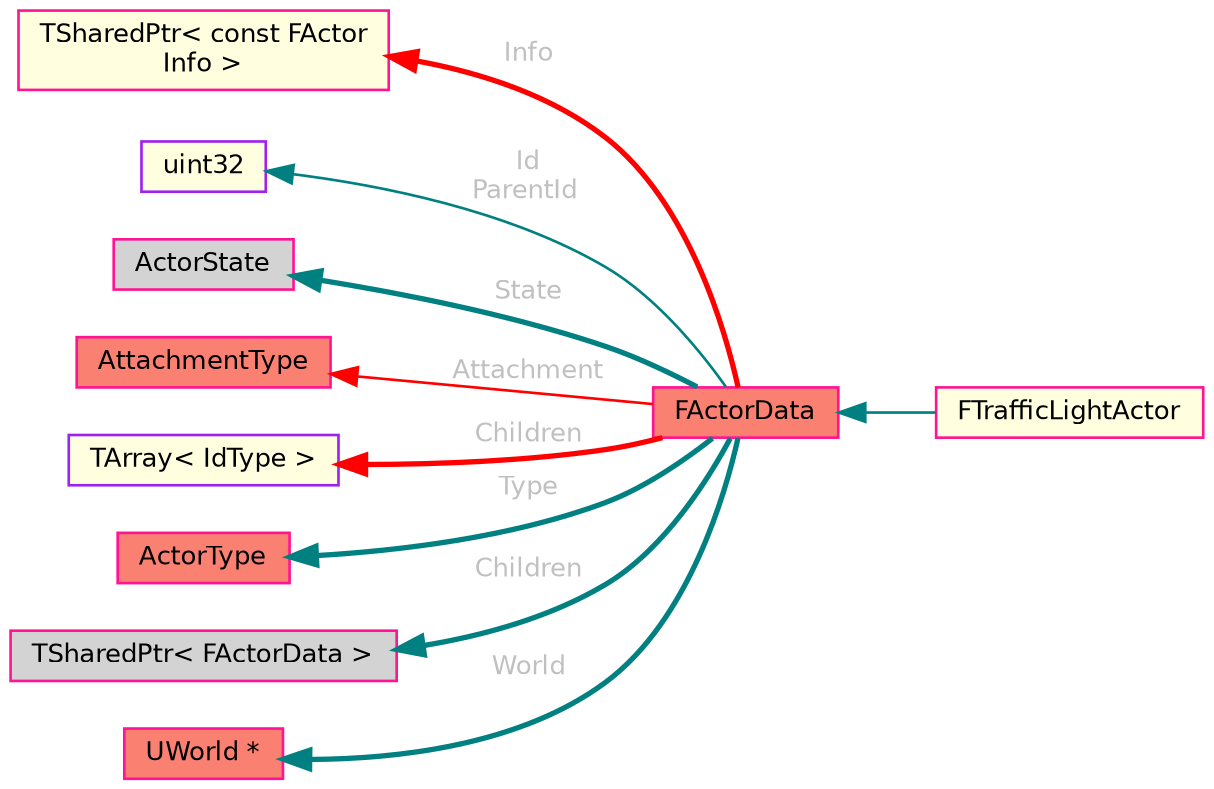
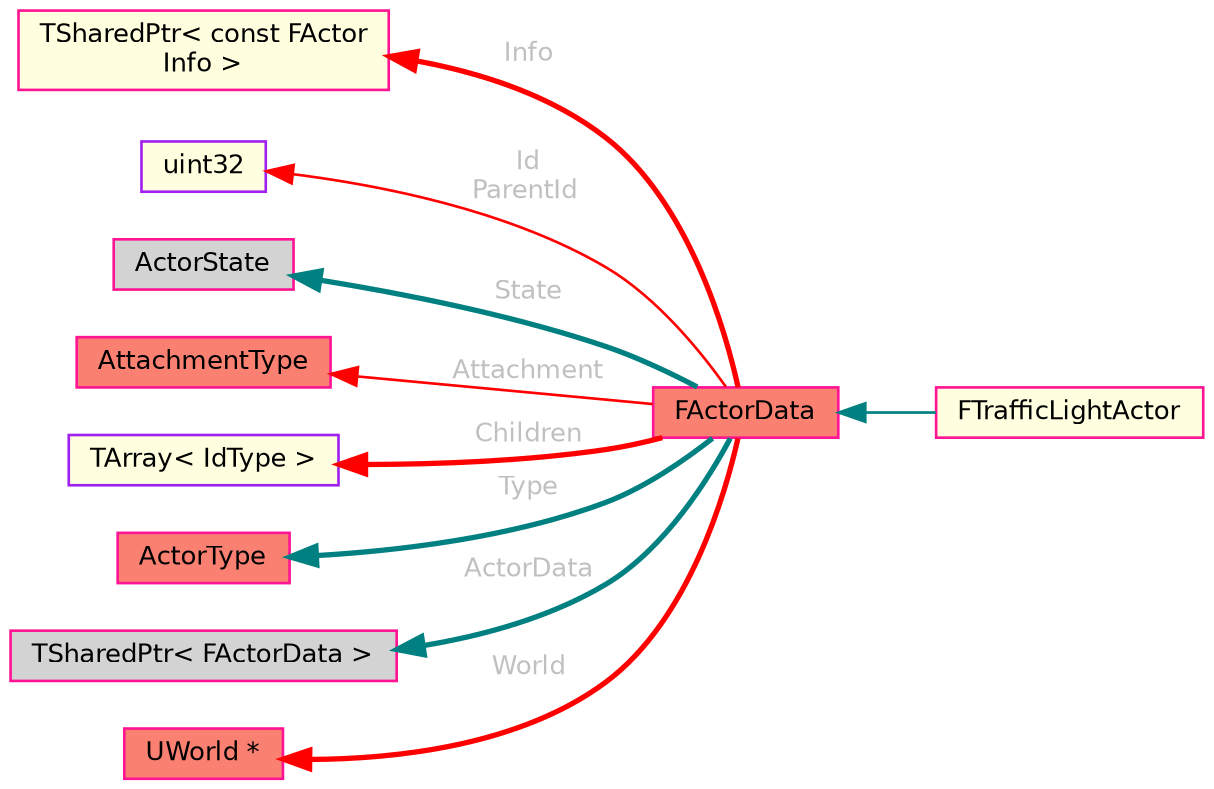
(535, 233) -> (535, 233)
(525, 570) -> (525, 570)
(594, 690) -> (594, 690)
